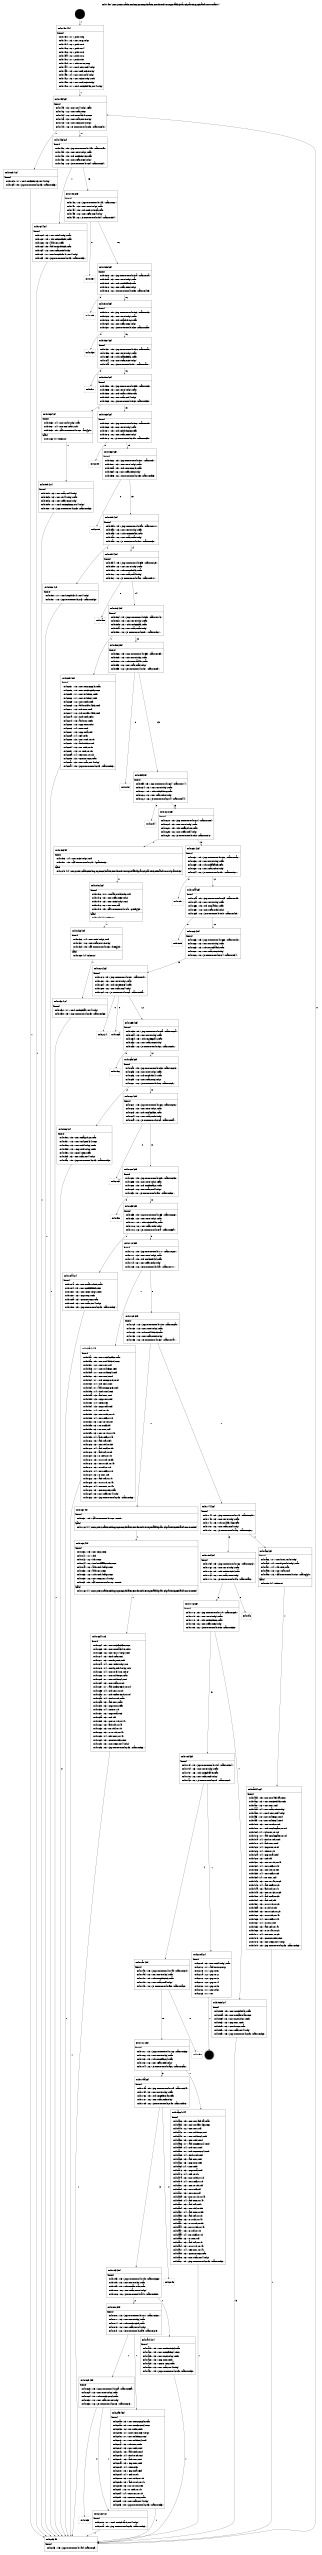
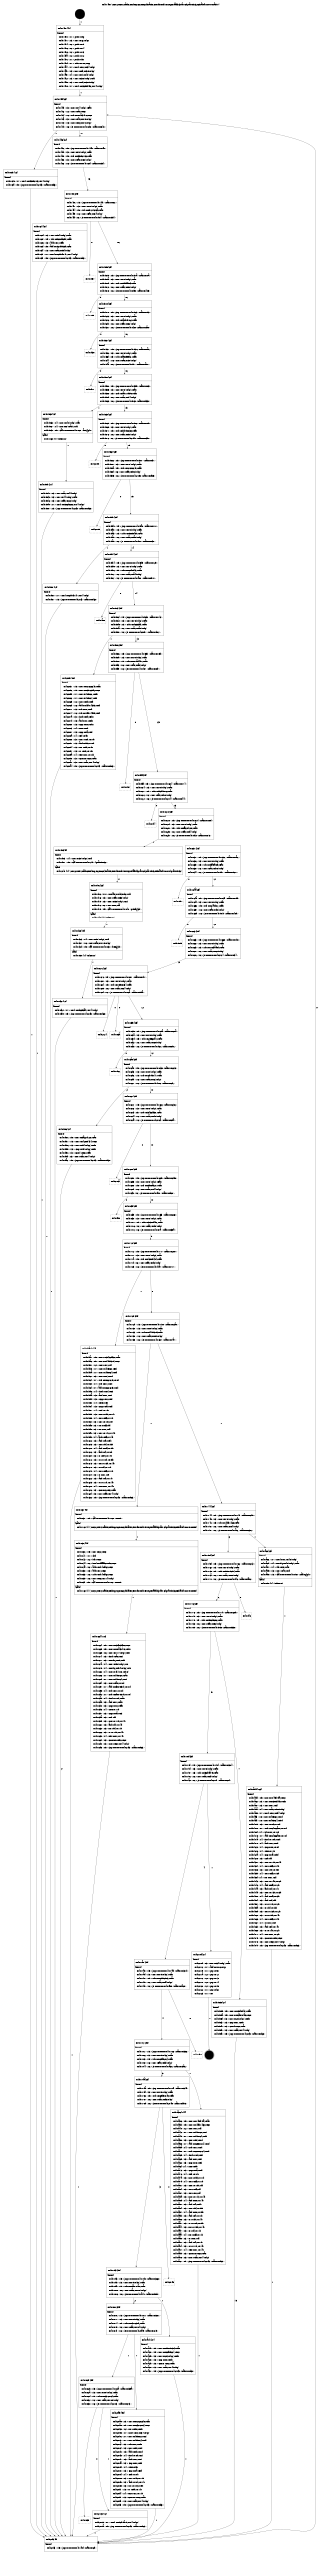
(62, 194) -> none
(199, 842) -> none
(90, 1292) -> none
(163, 2018) -> (163, 2018)
